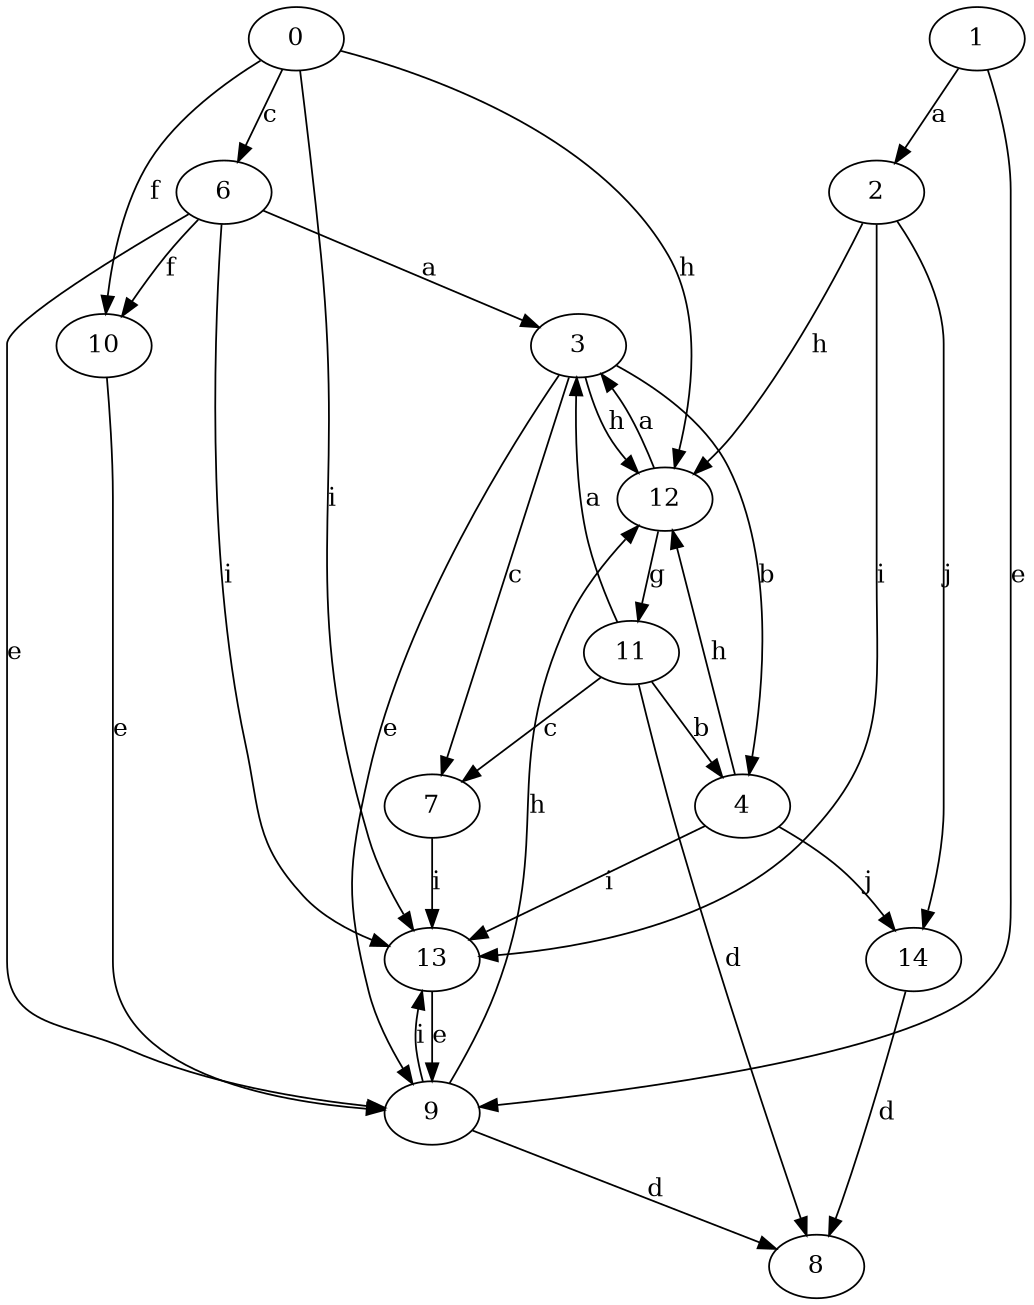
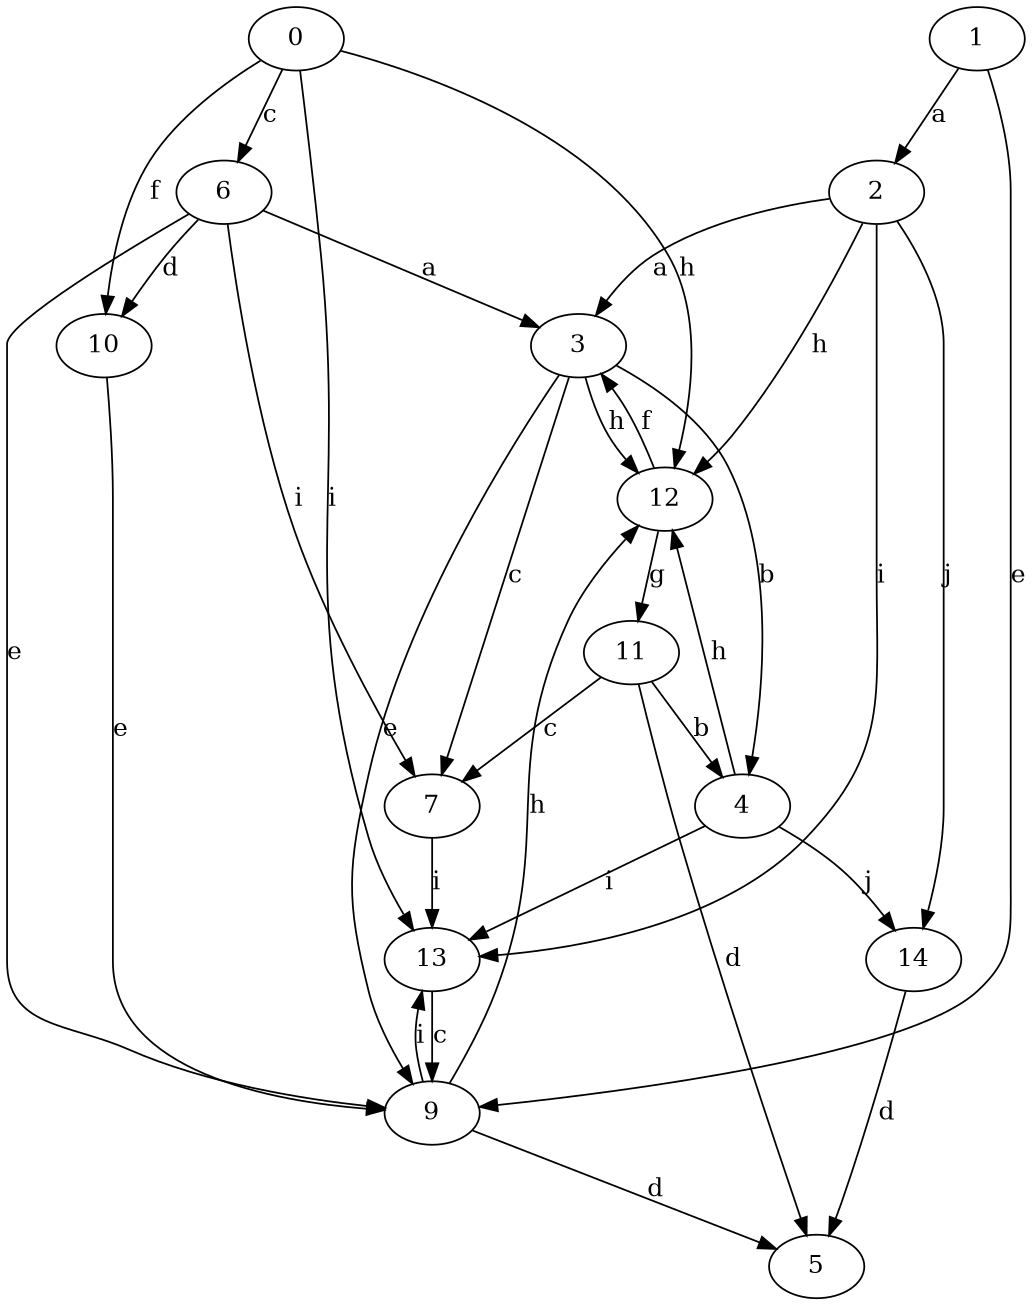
(171, 269) -> (171, 269)
(646, 422) -> (646, 422)
(582, 512) -> (707, 229)
(225, 609) -> (285, 503)
(440, 1036) -> (440, 1036)
(817, 1266) -> (817, 1266)
